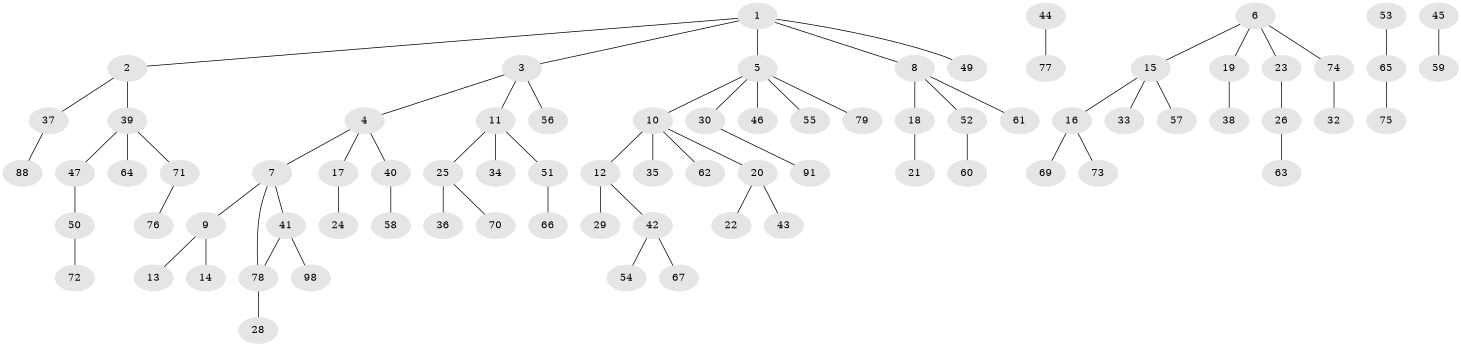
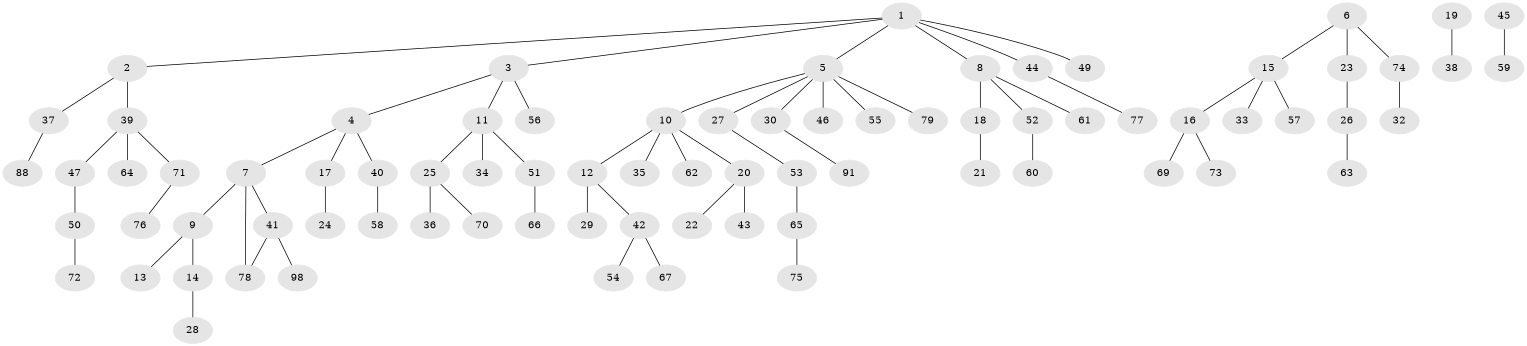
none -> (969, 40)
(1242, 42) -> none
none -> (718, 121)
(258, 304) -> (193, 304)
